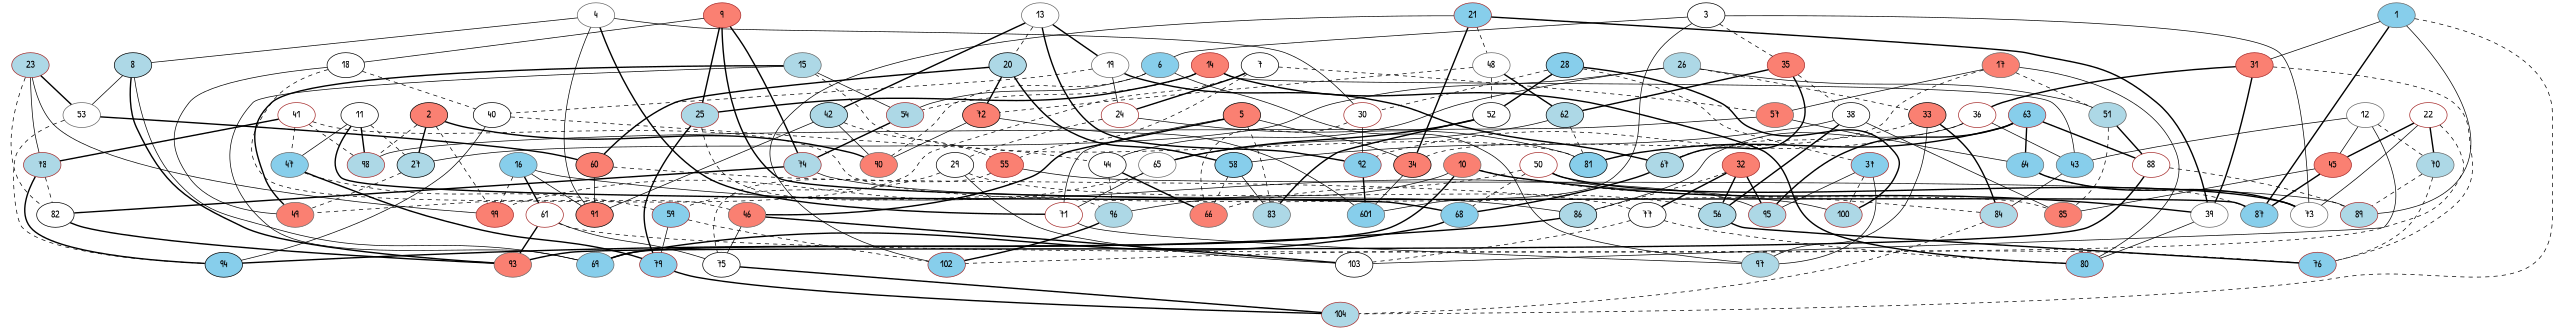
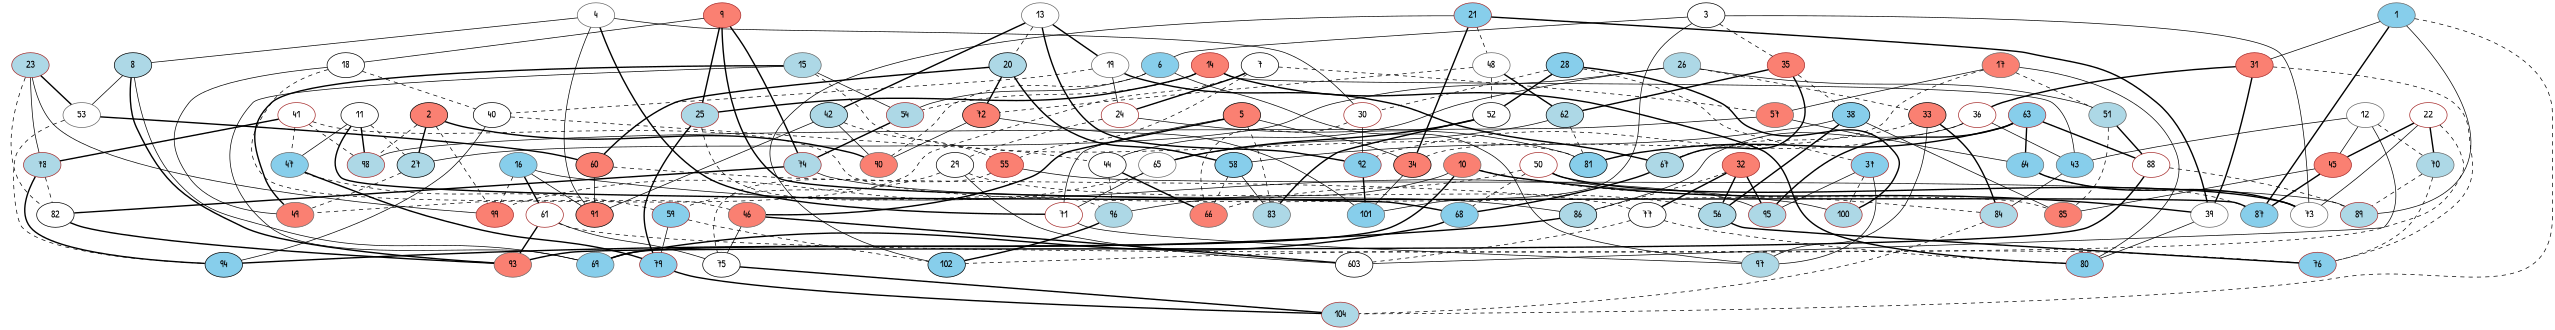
(1851, 115) -> (1851, 115)
(1366, 215) -> (1366, 215)
(947, 265) -> (947, 265)
(1354, 265) -> (1354, 265)
